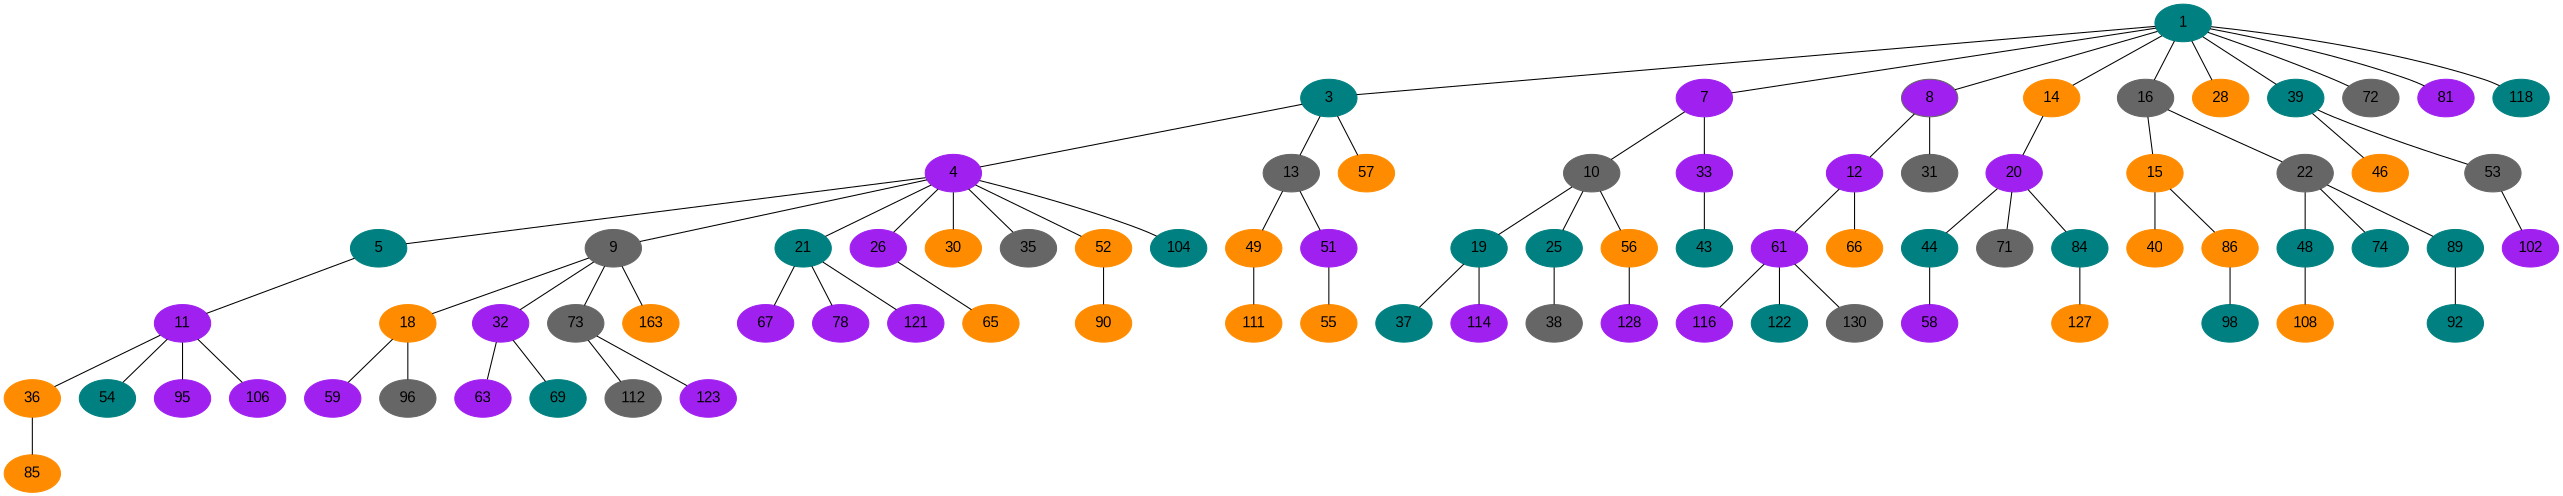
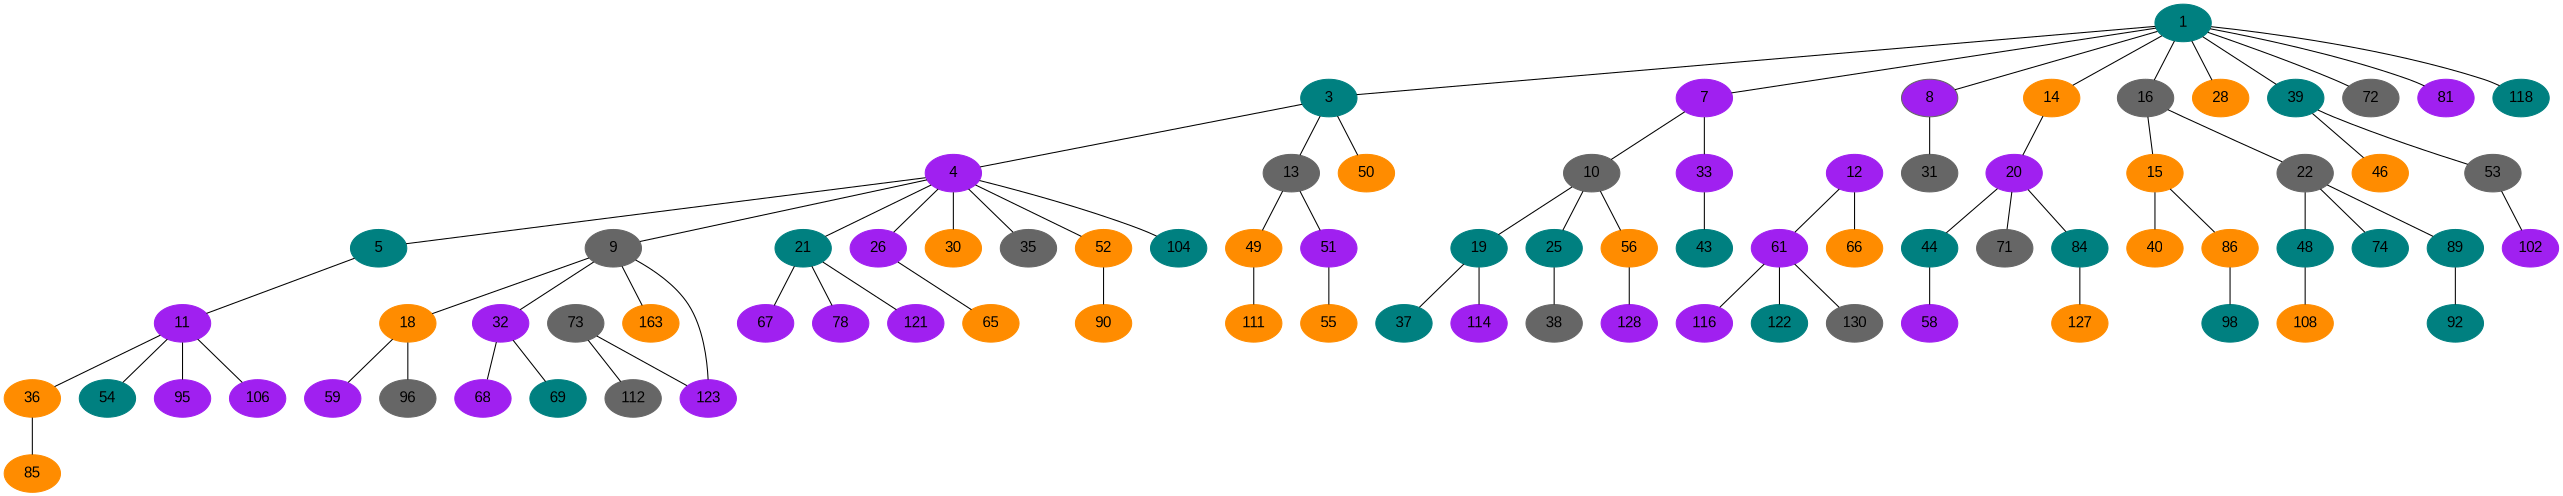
(1892, 135) -> none
(1366, 173) -> (1366, 173)
(595, 286) -> (691, 308)
(483, 398) -> (483, 398)
